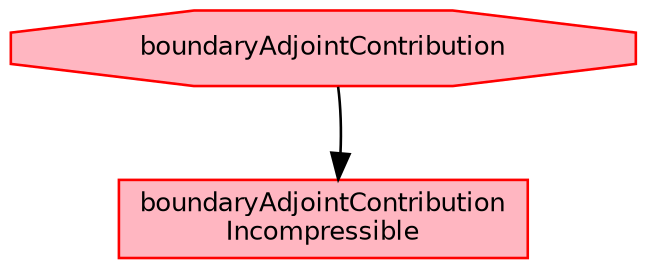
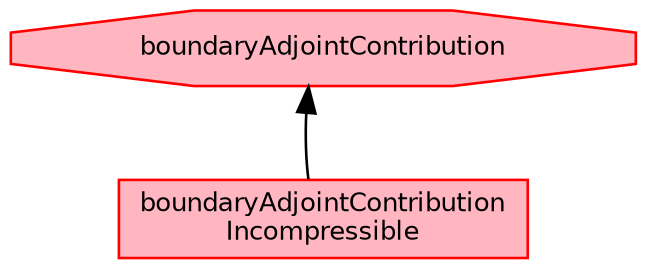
(341, 120) -> (306, 146)
